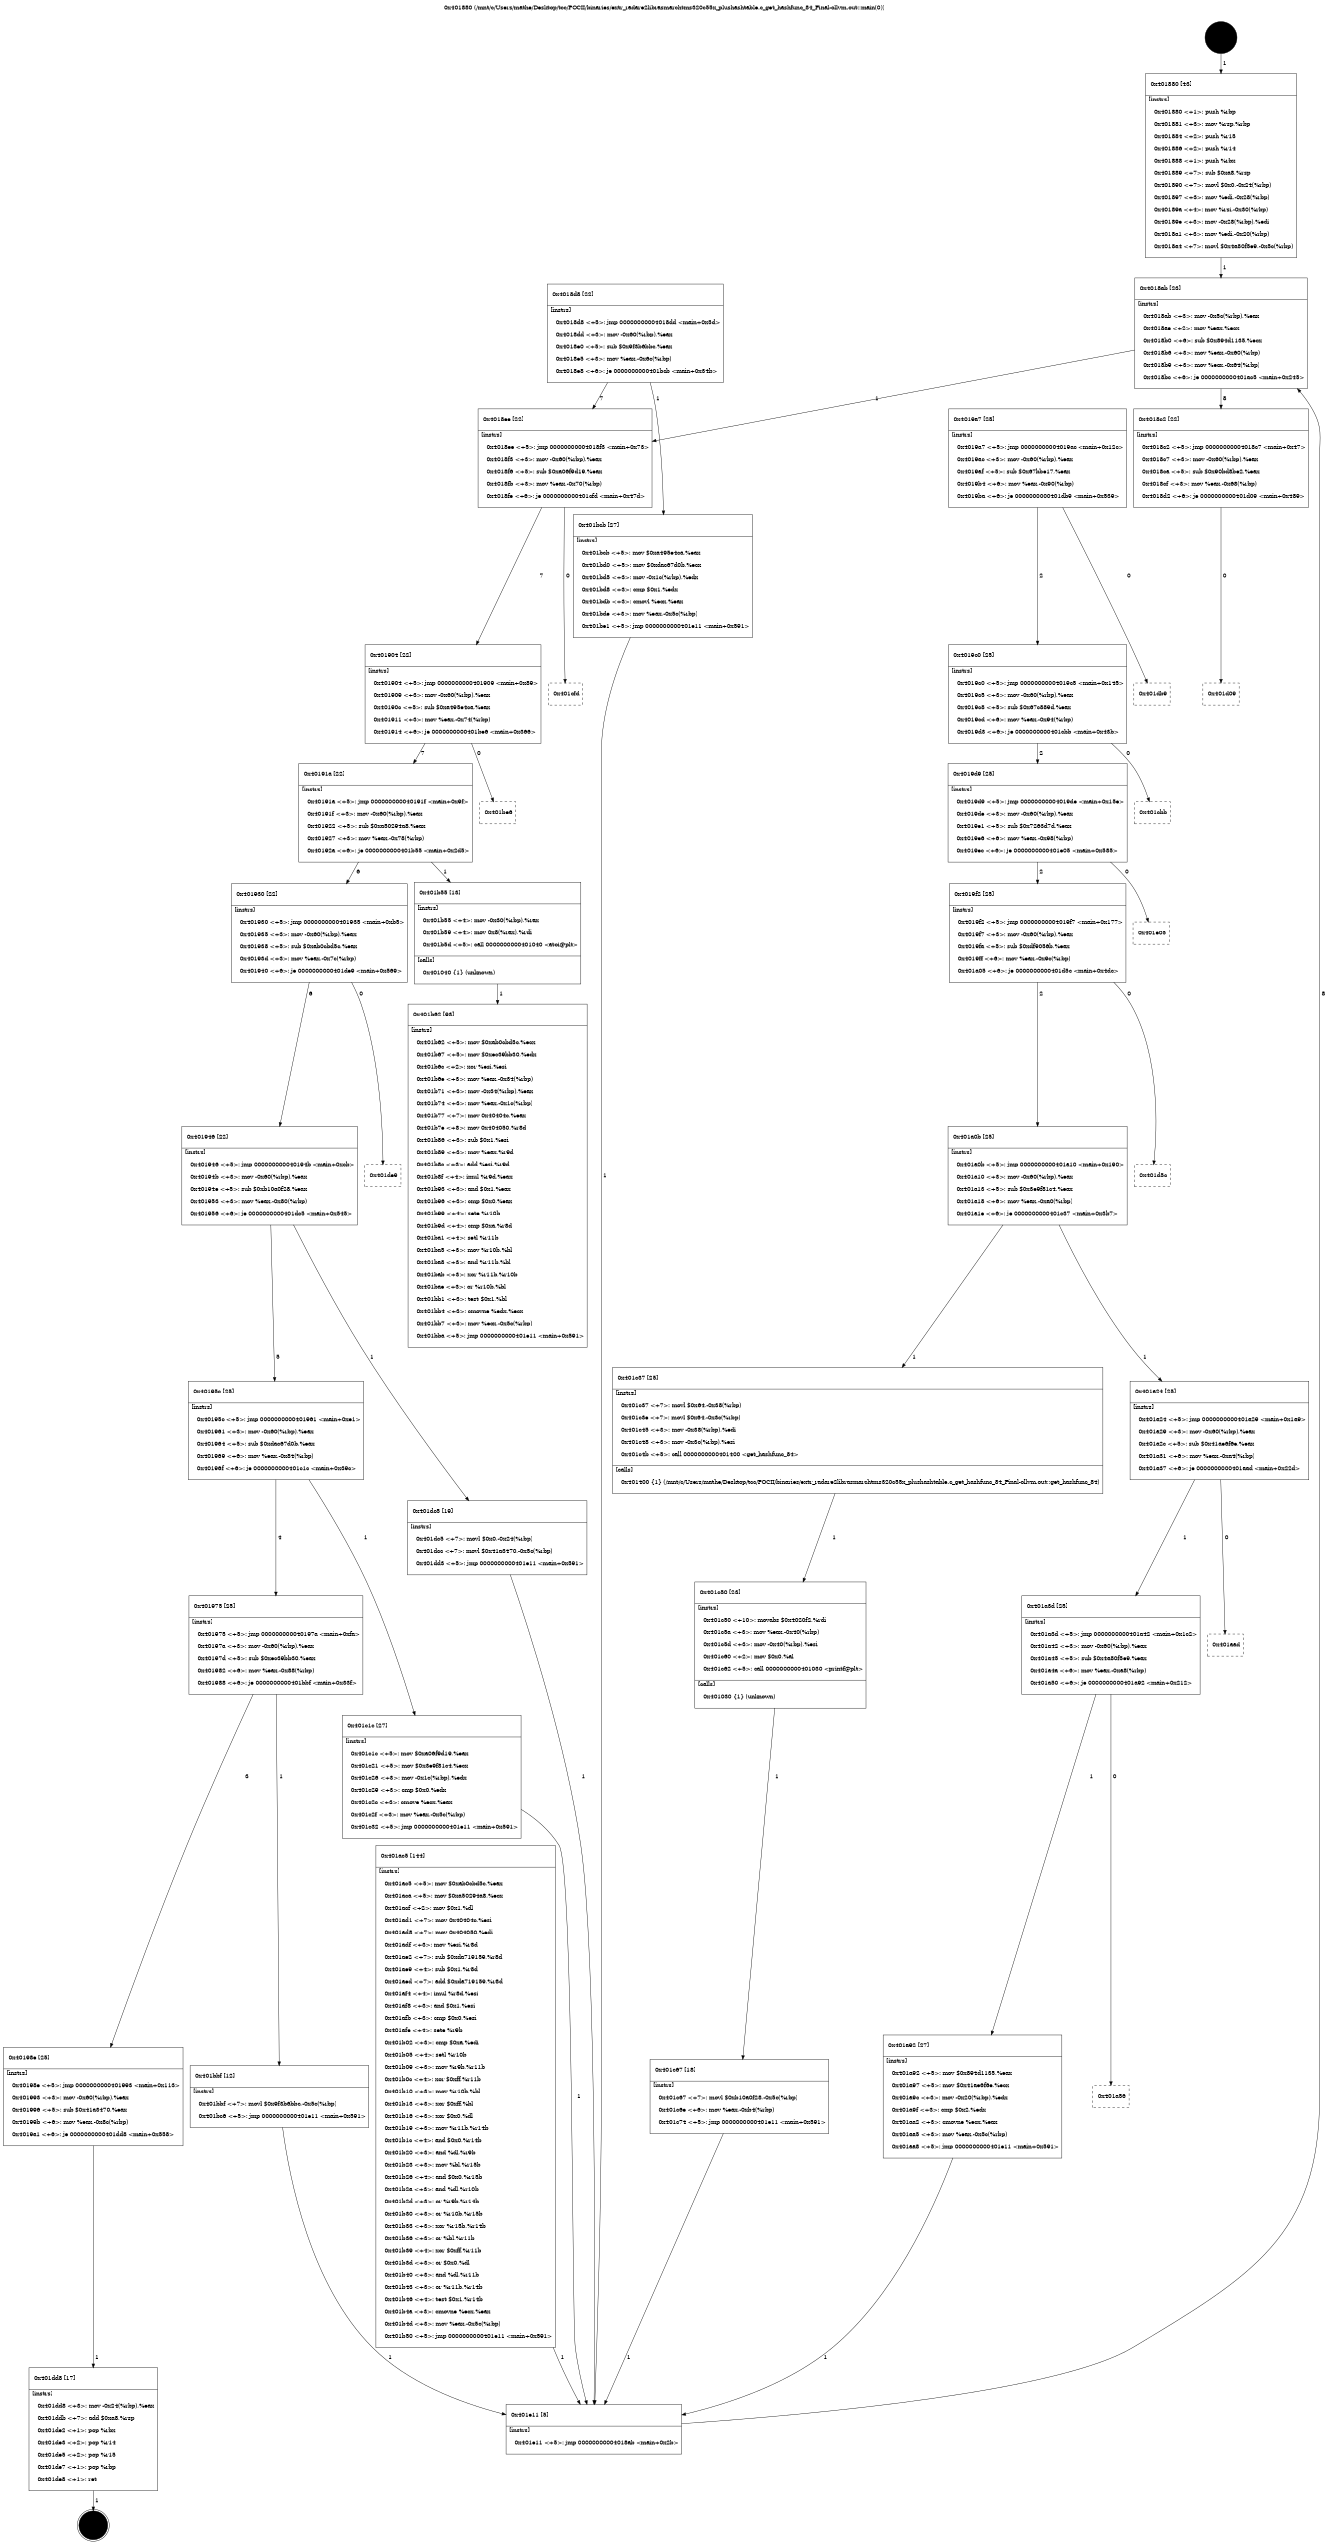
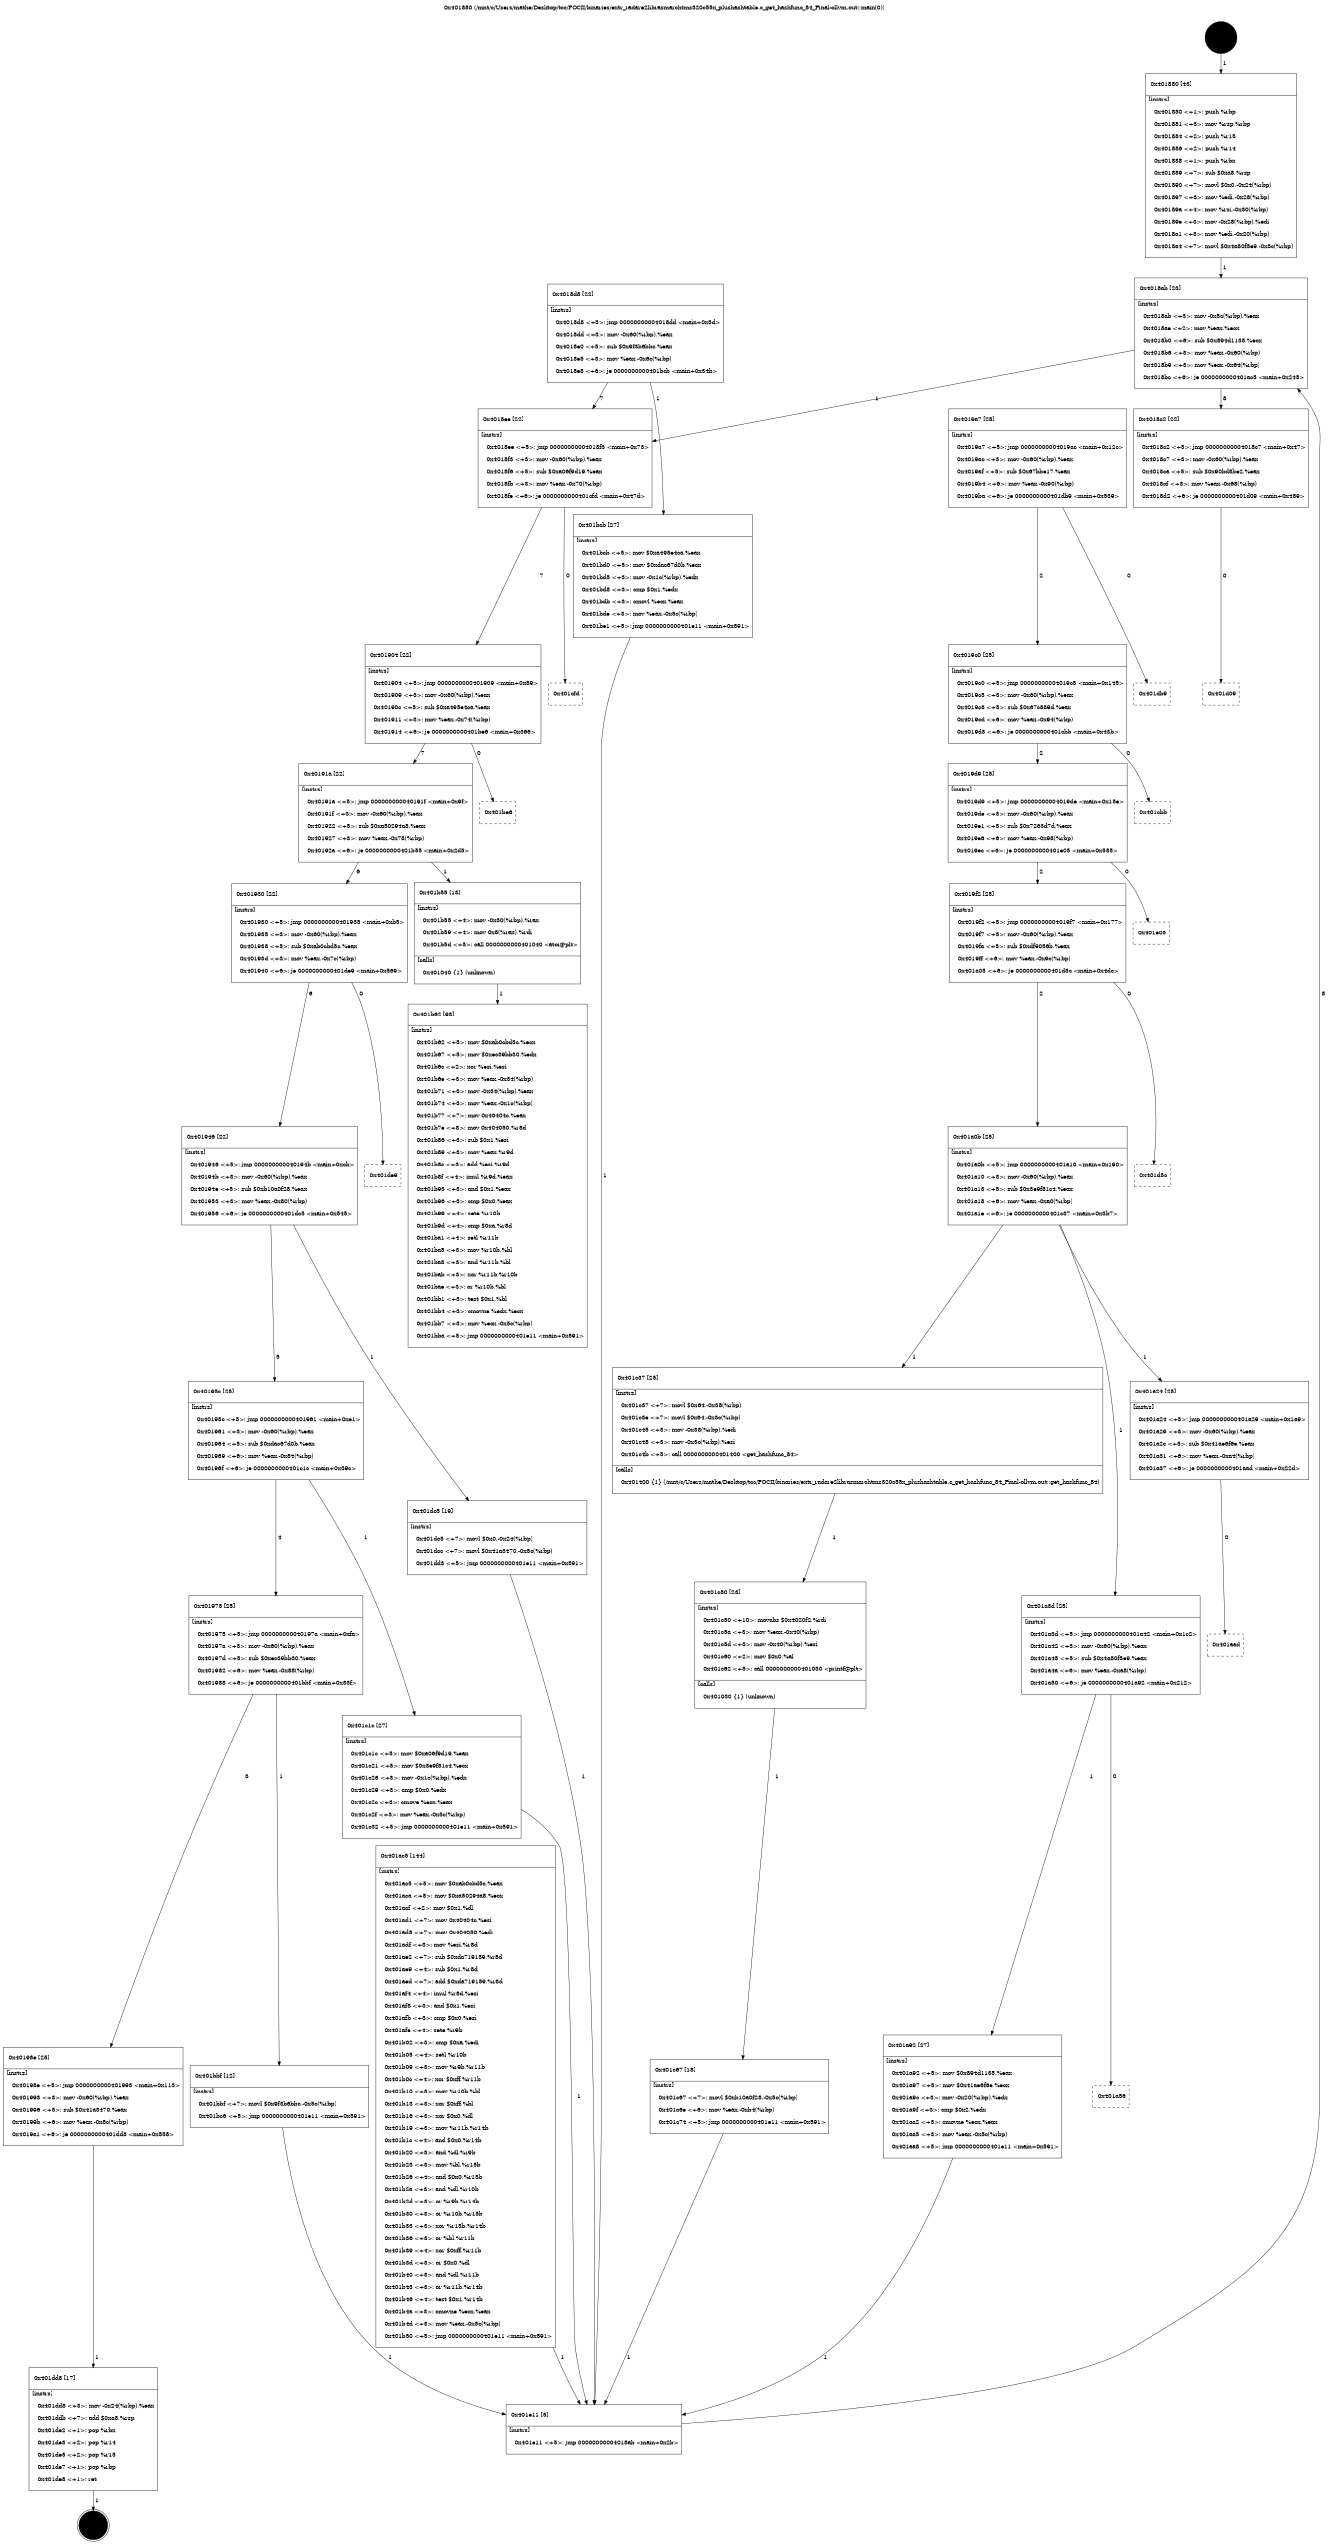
(1166, 1536) -> (1112, 1405)
